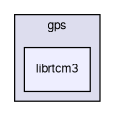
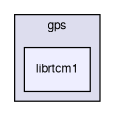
(57, 70) -> (57, 70)
